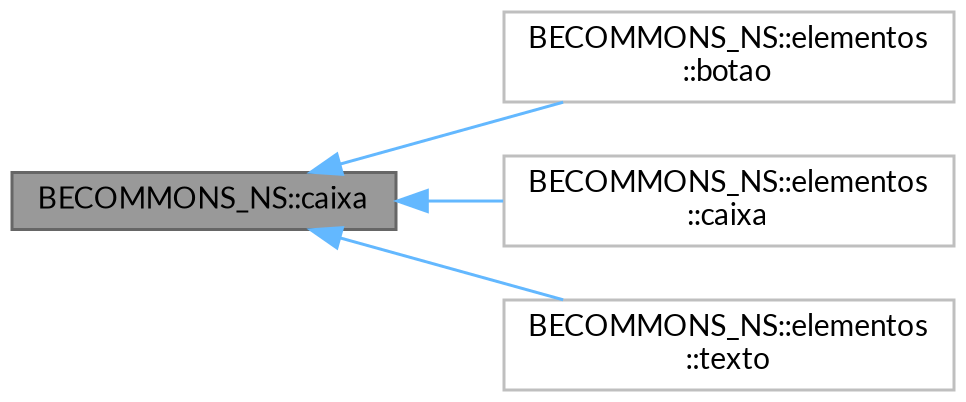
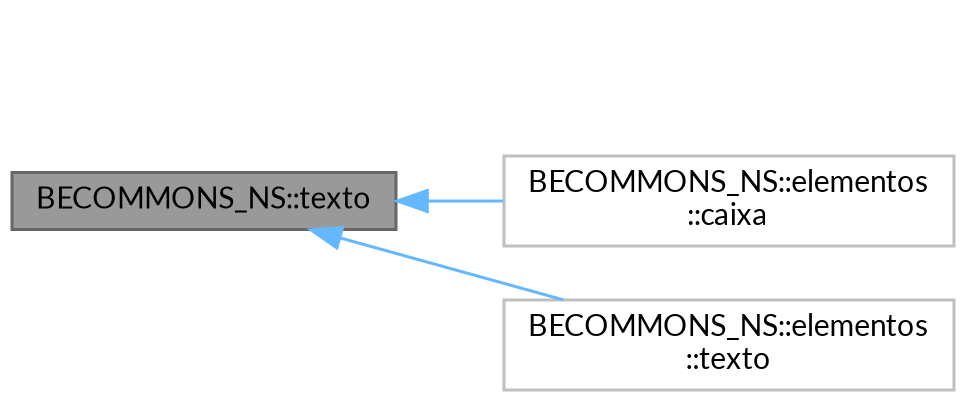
(729, 57) -> none
(204, 201) -> (204, 201)
